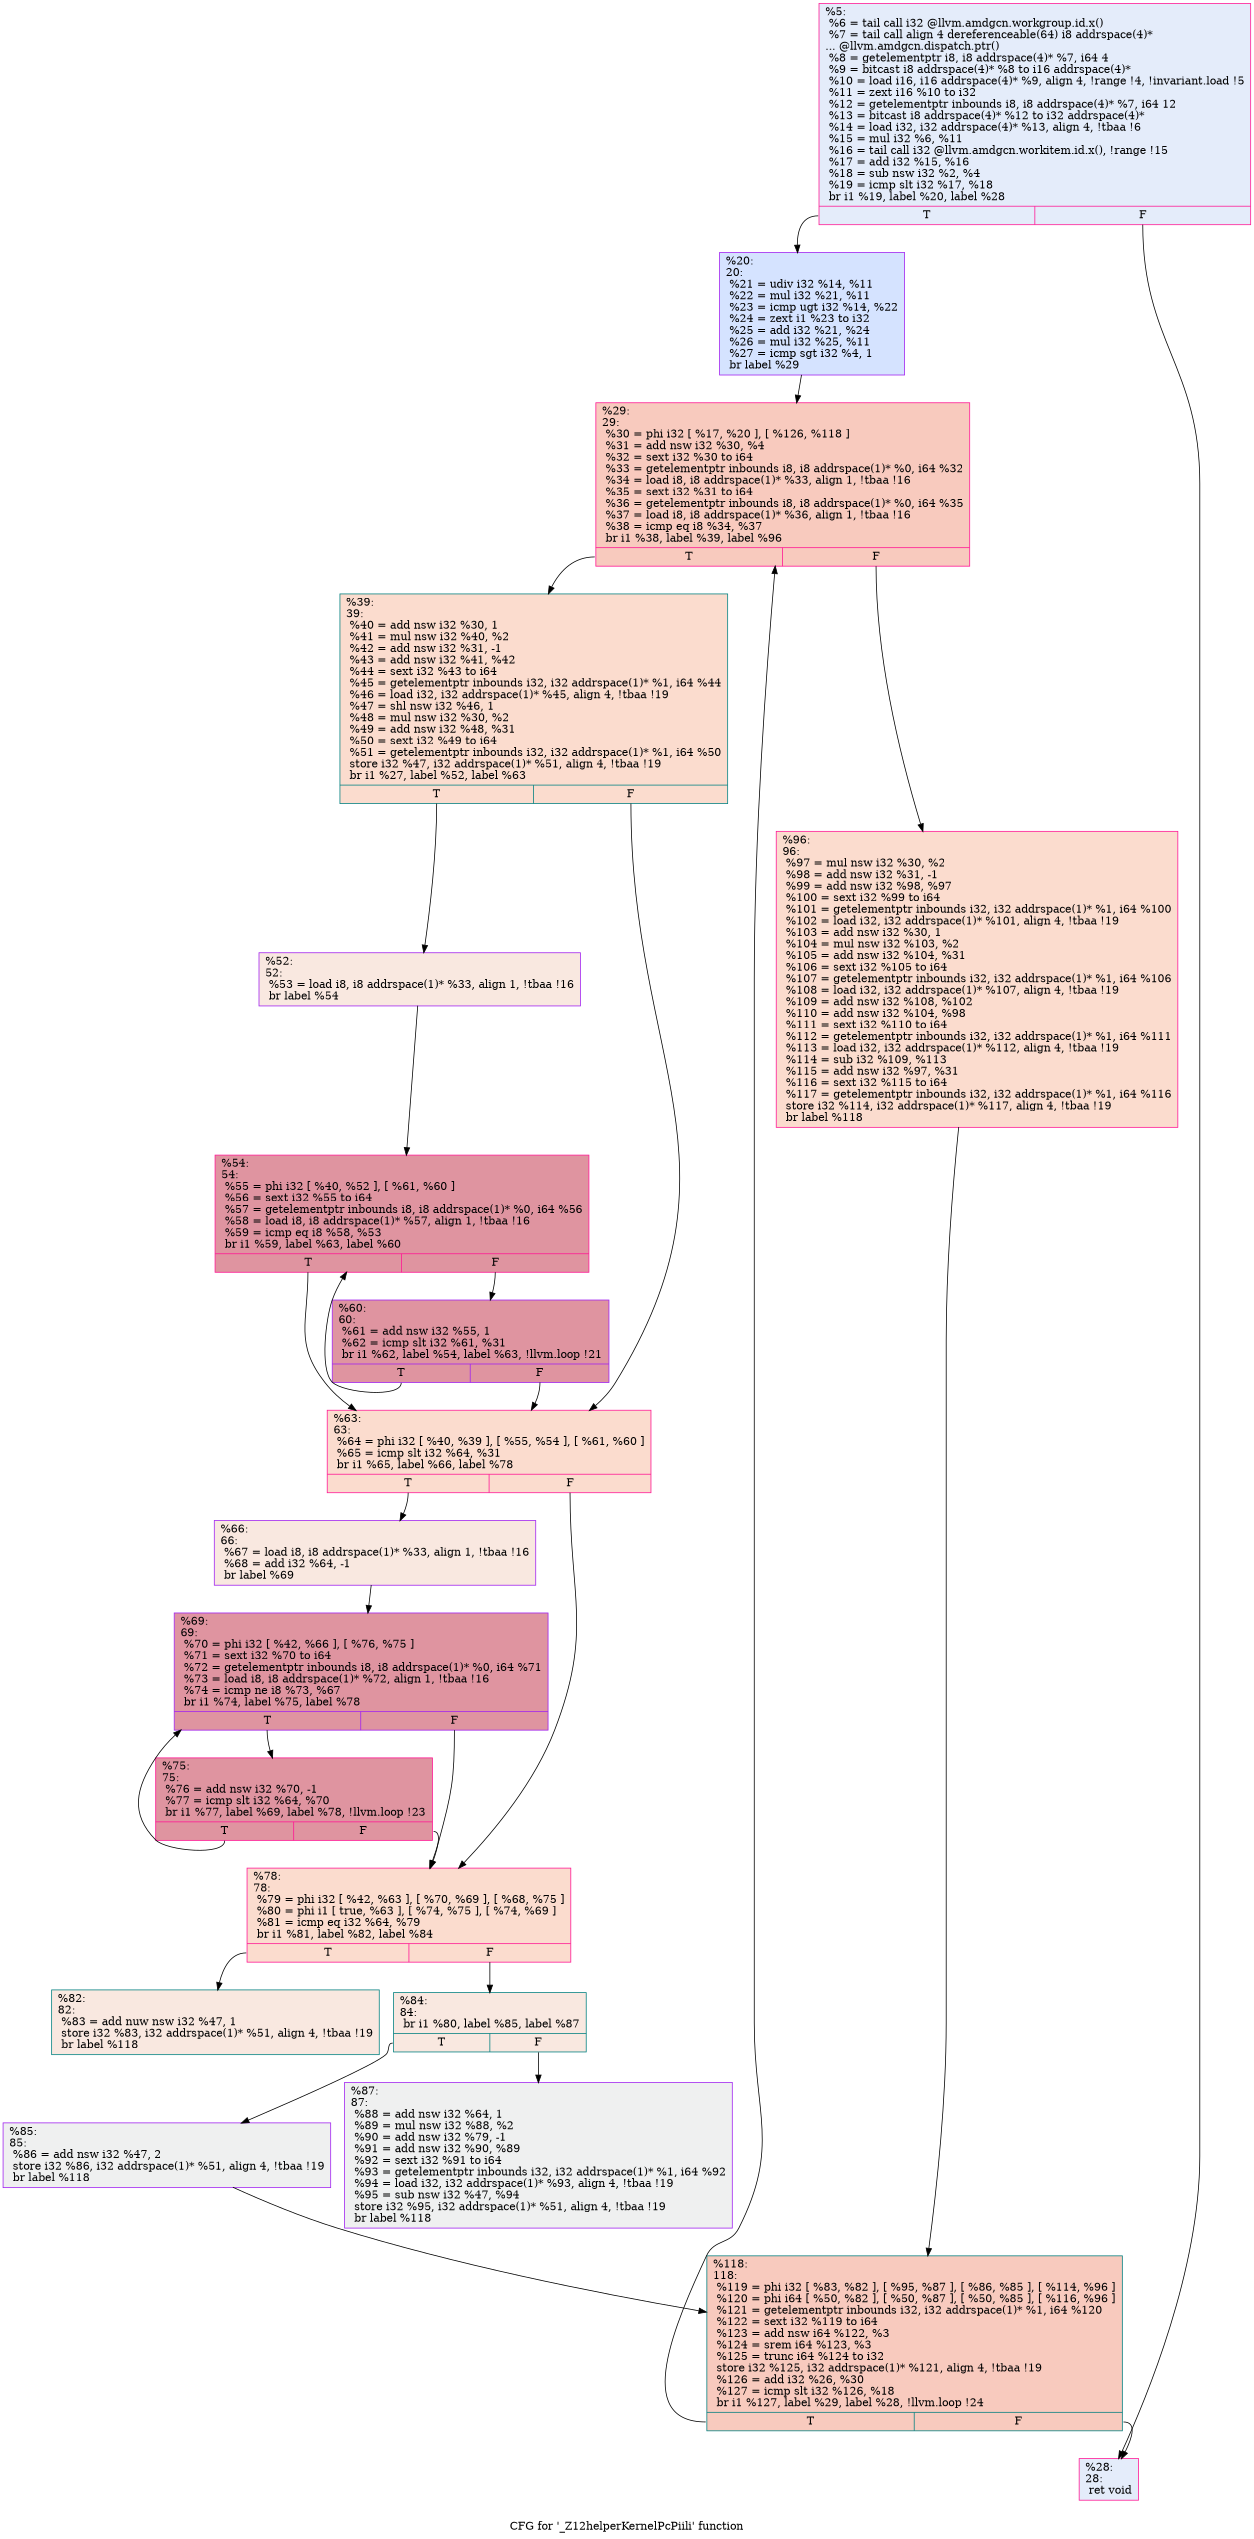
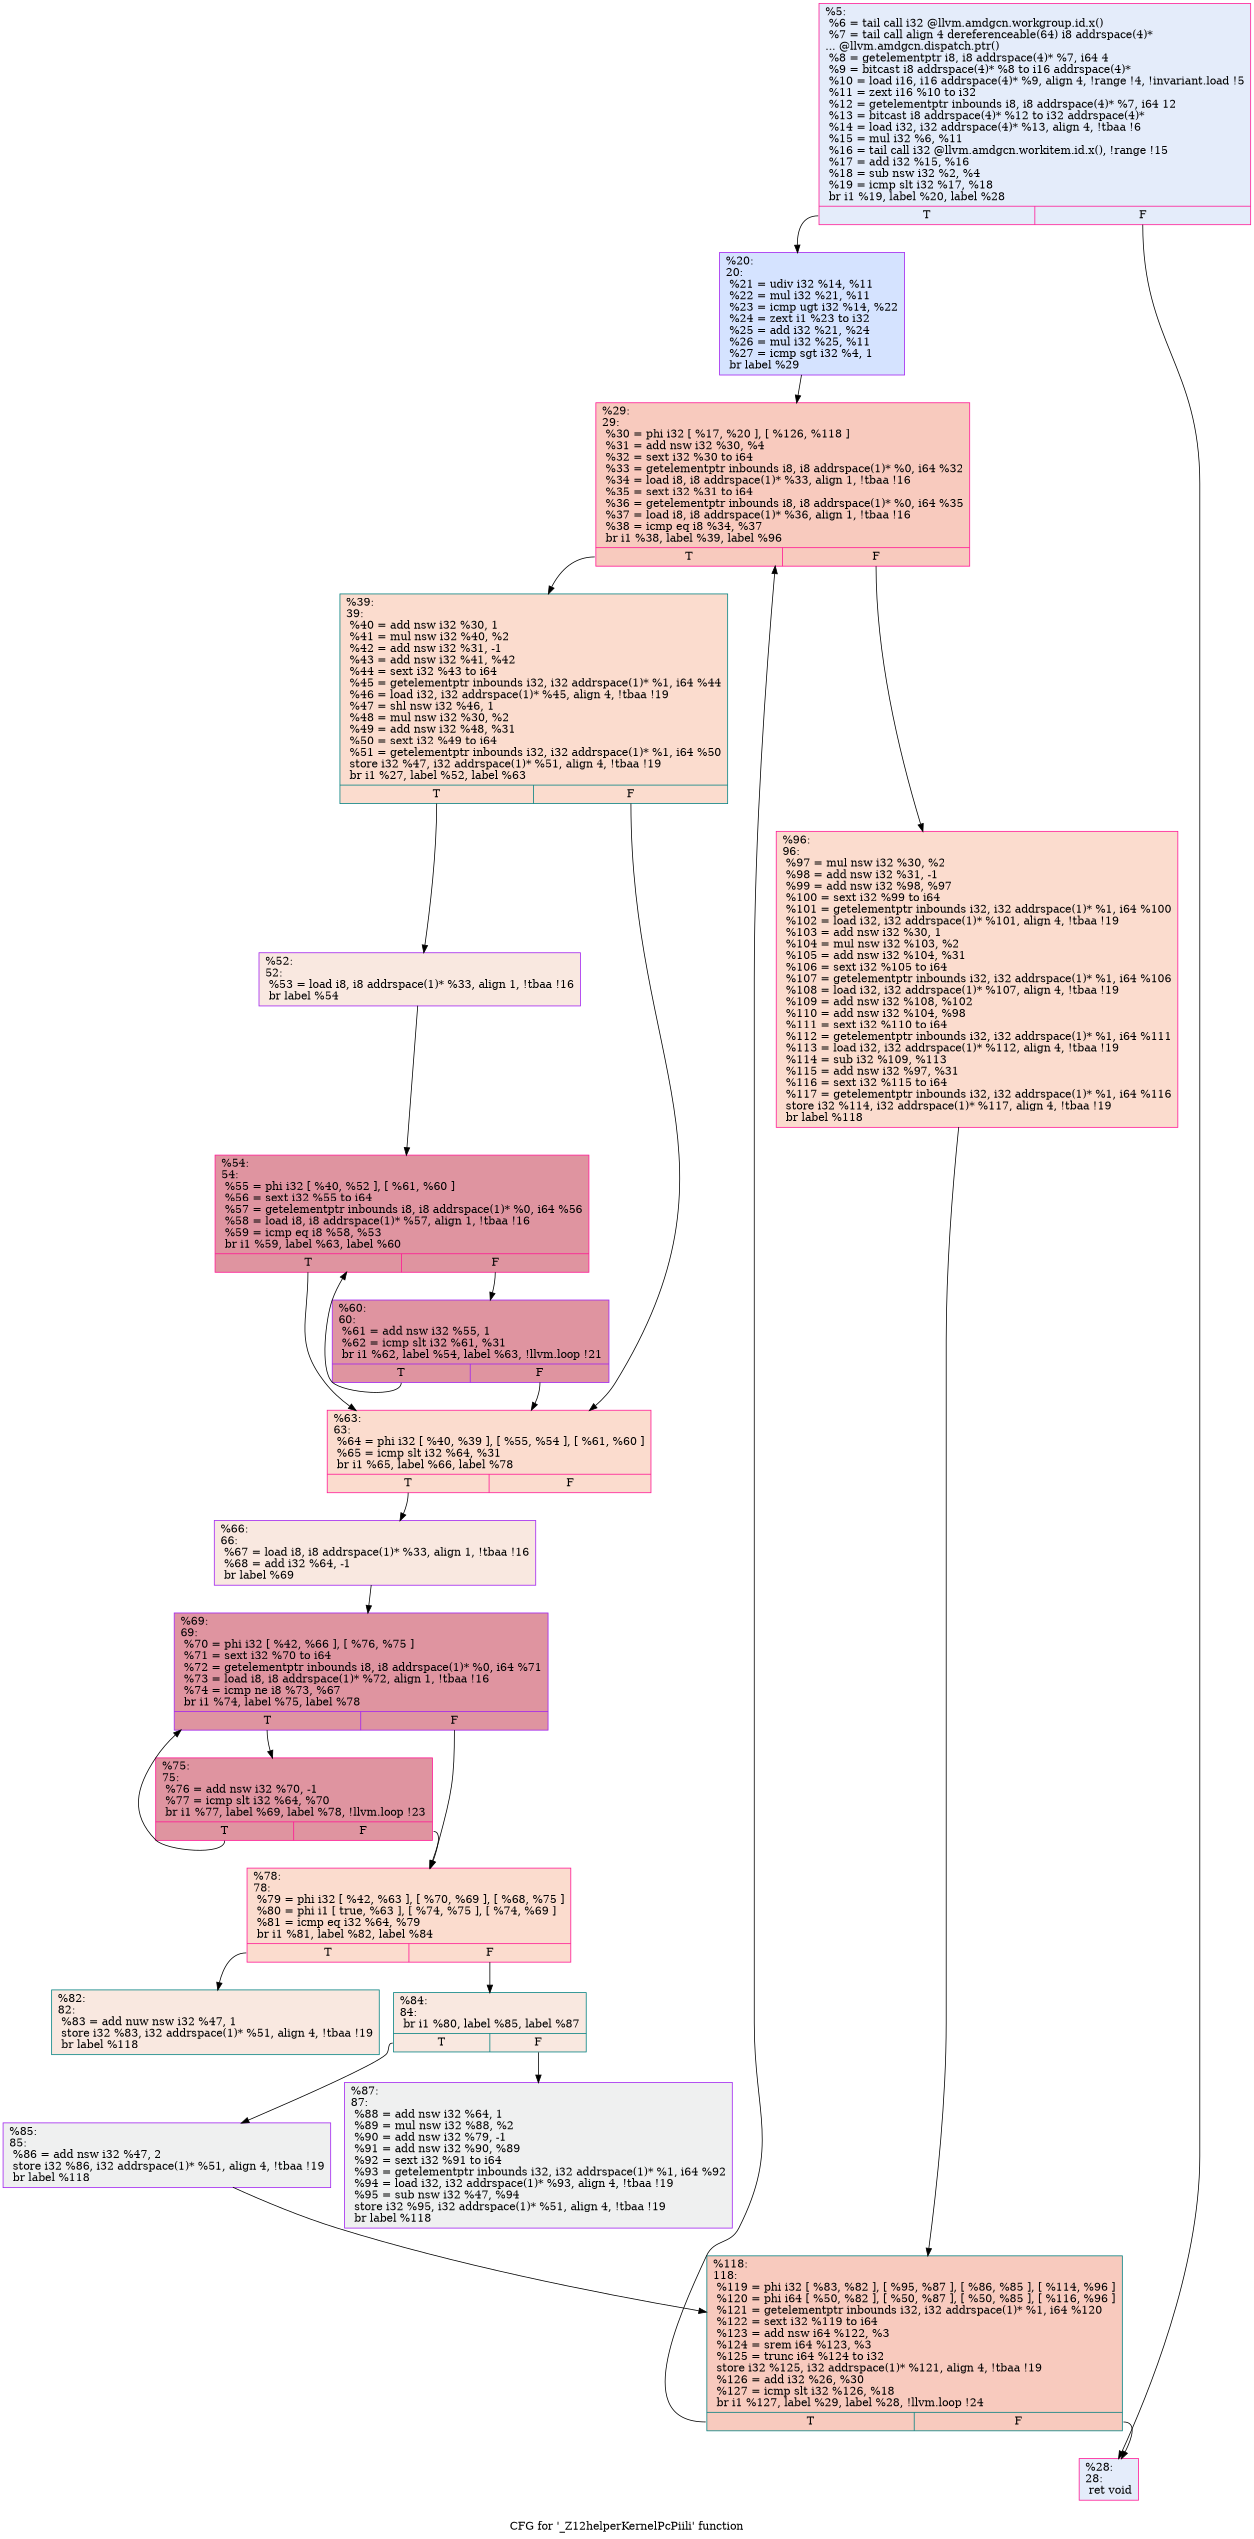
(567, 1693) -> none
